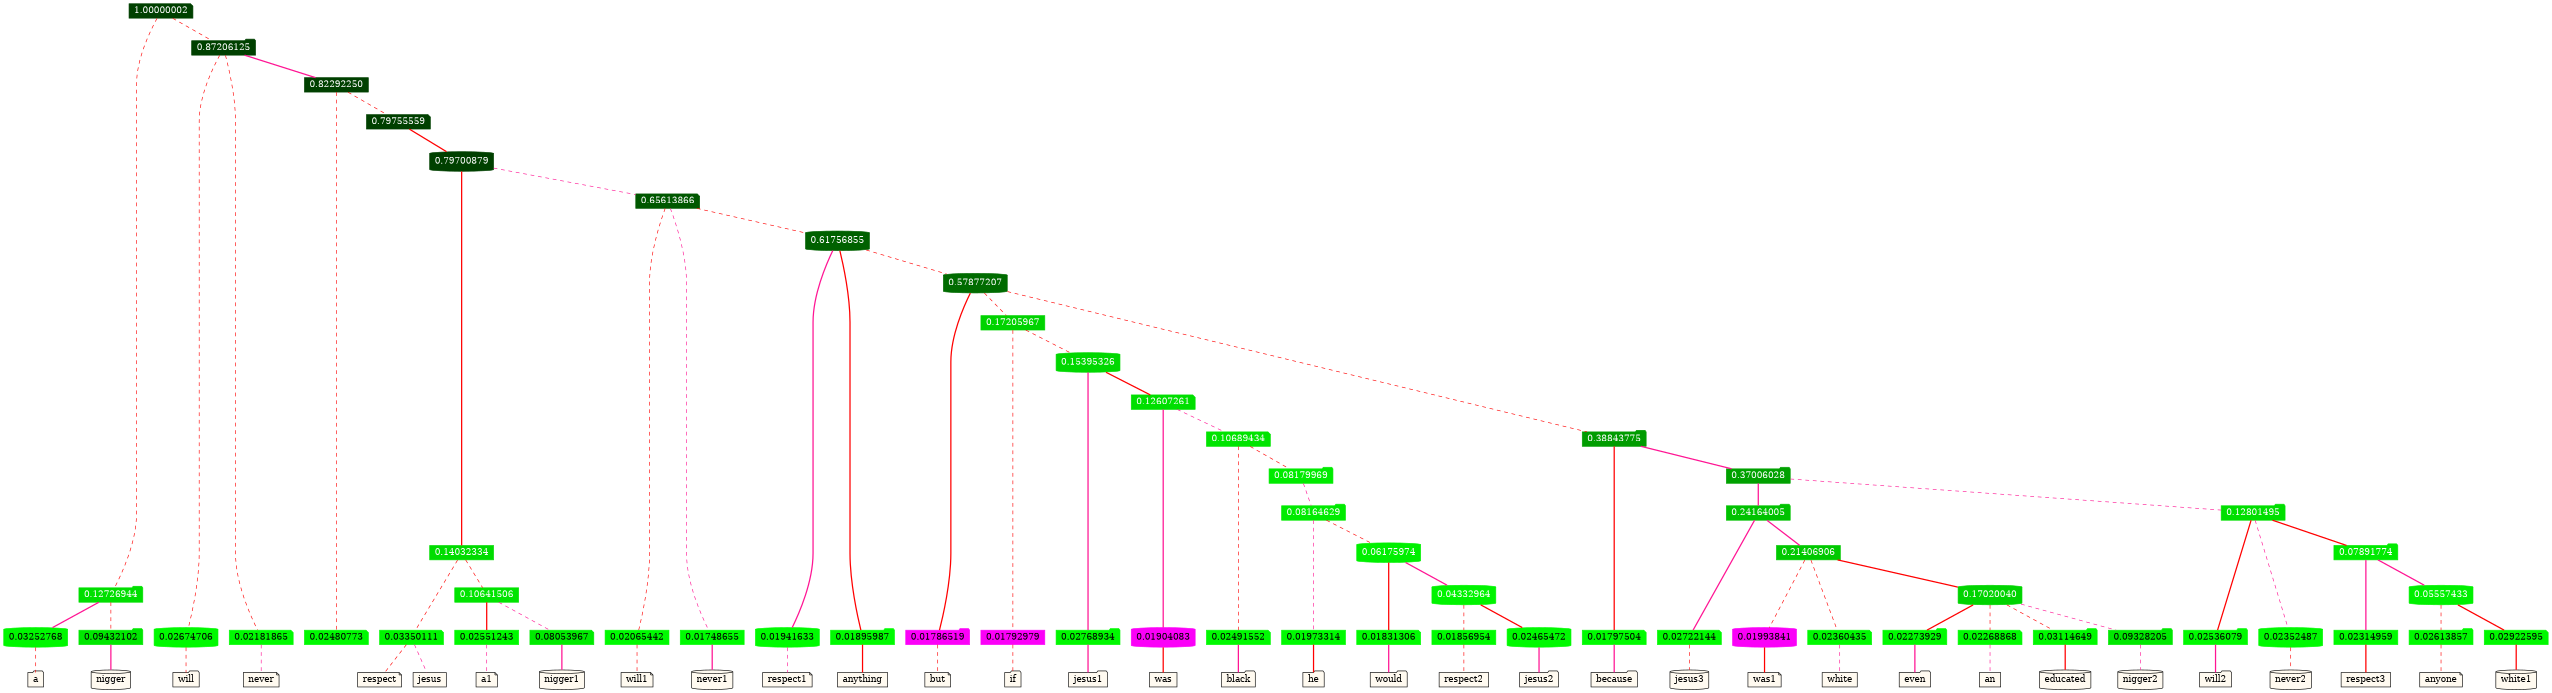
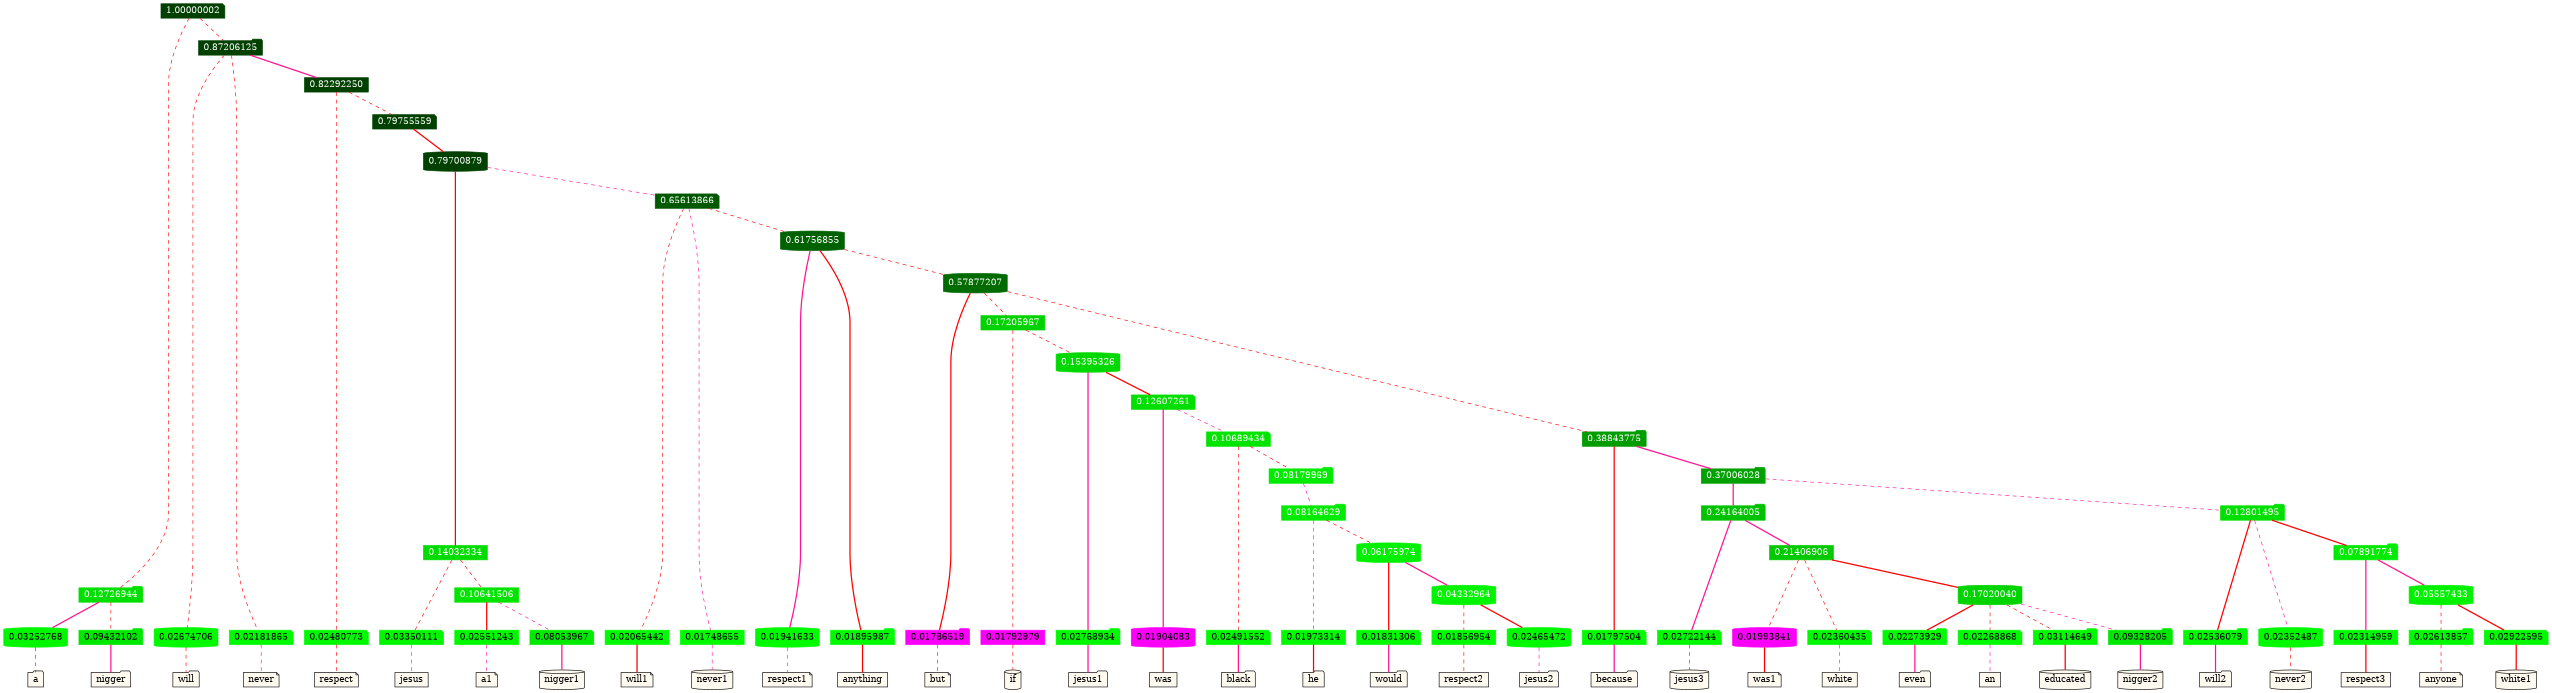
(712, 657) -> (712, 657)
(2140, 657) -> (2140, 657)
(396, 659) -> (336, 659)
(637, 659) -> (637, 659)
(1539, 660) -> (1539, 660)
(111, 680) -> (111, 680)
(1013, 680) -> (1013, 680)
